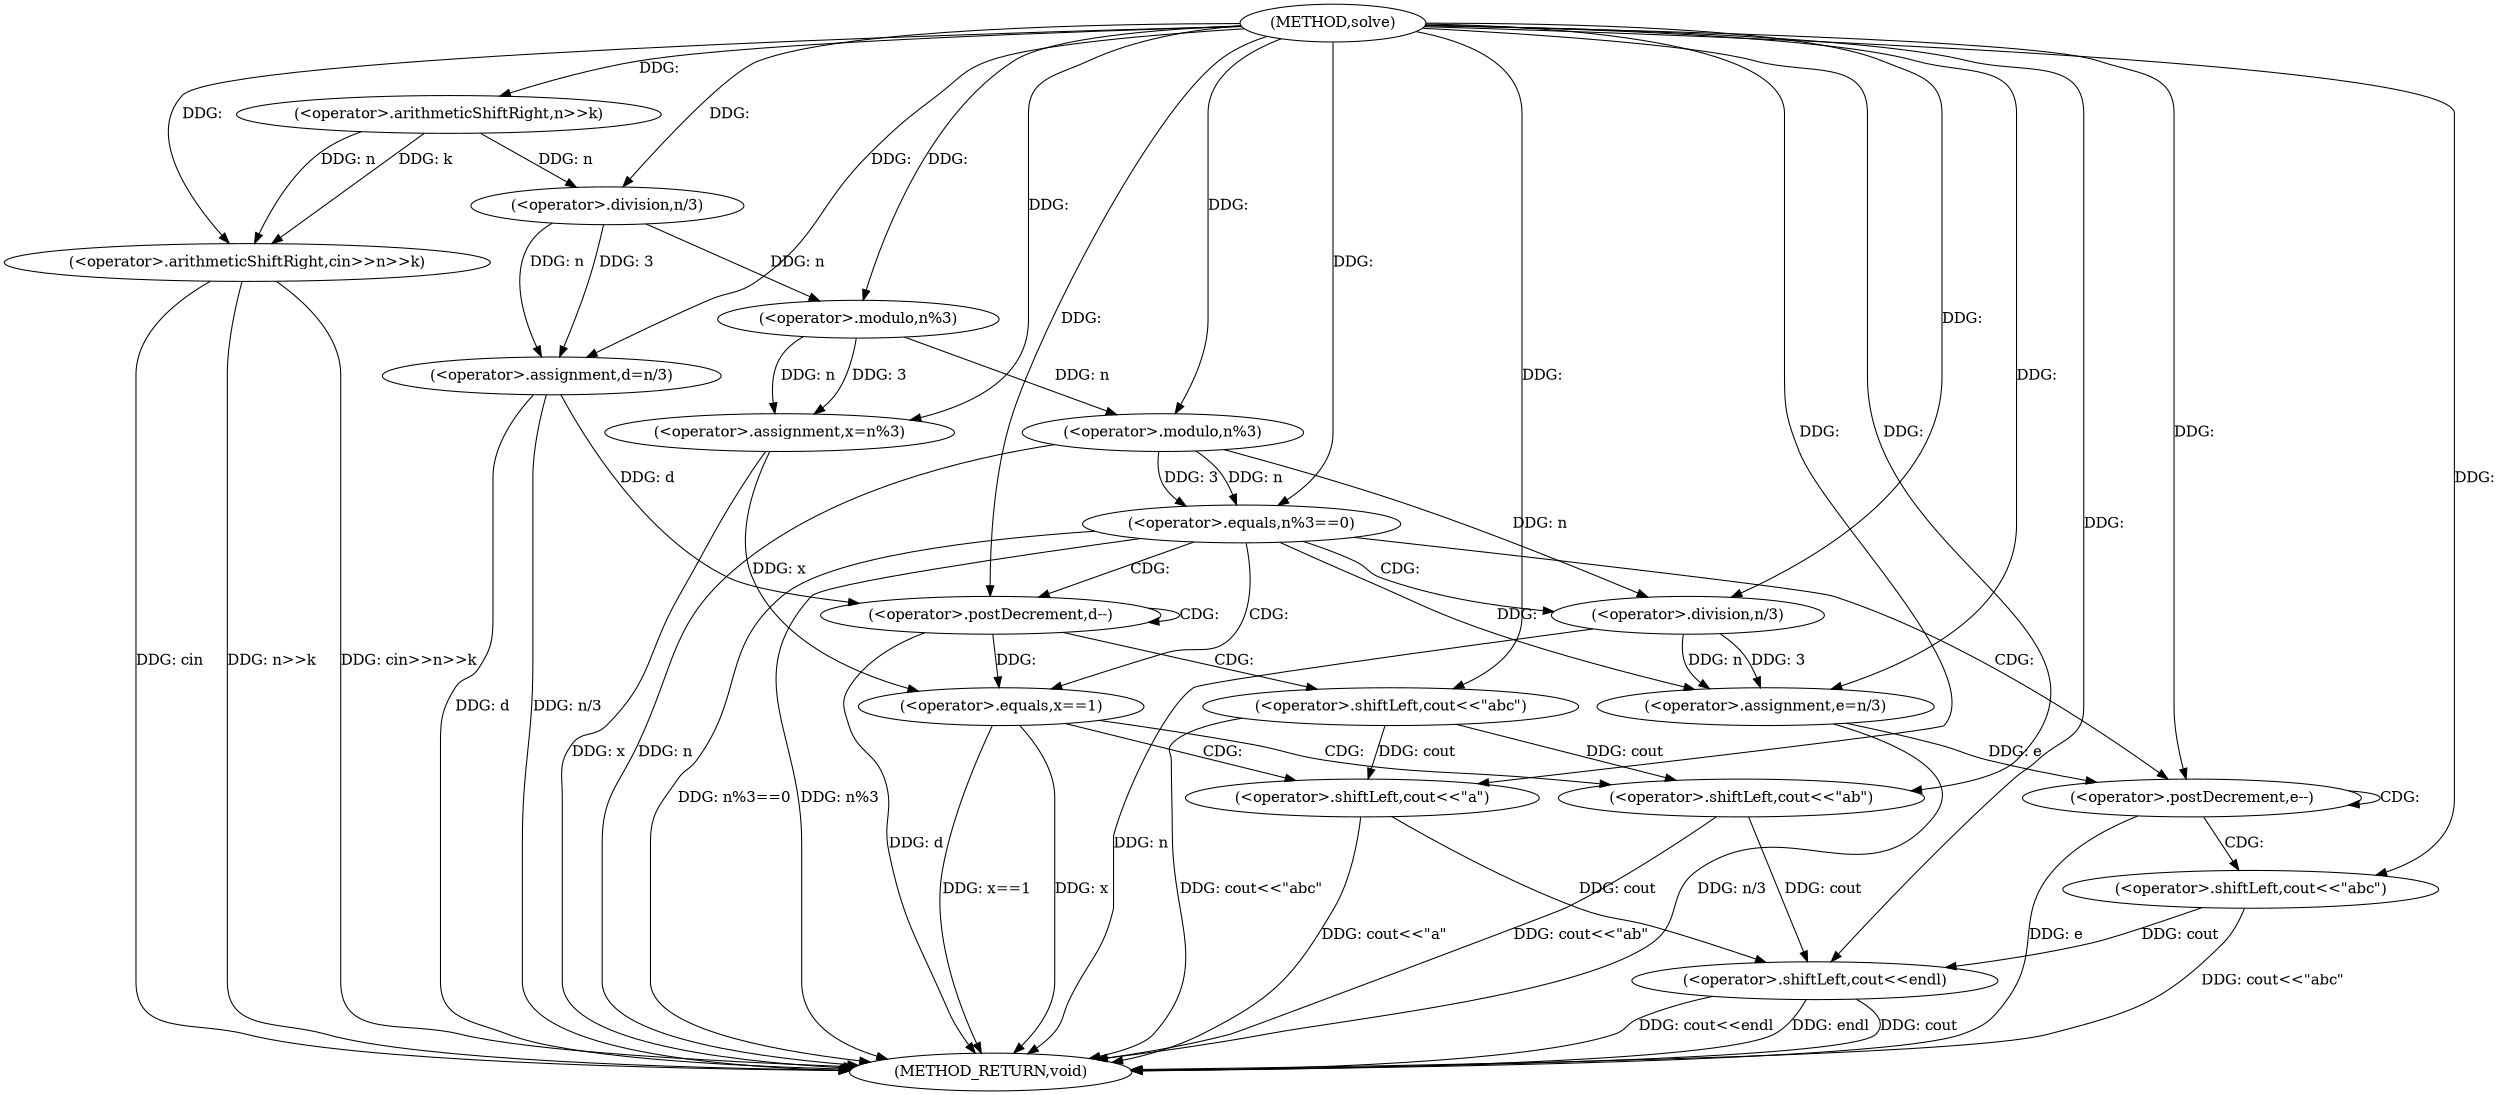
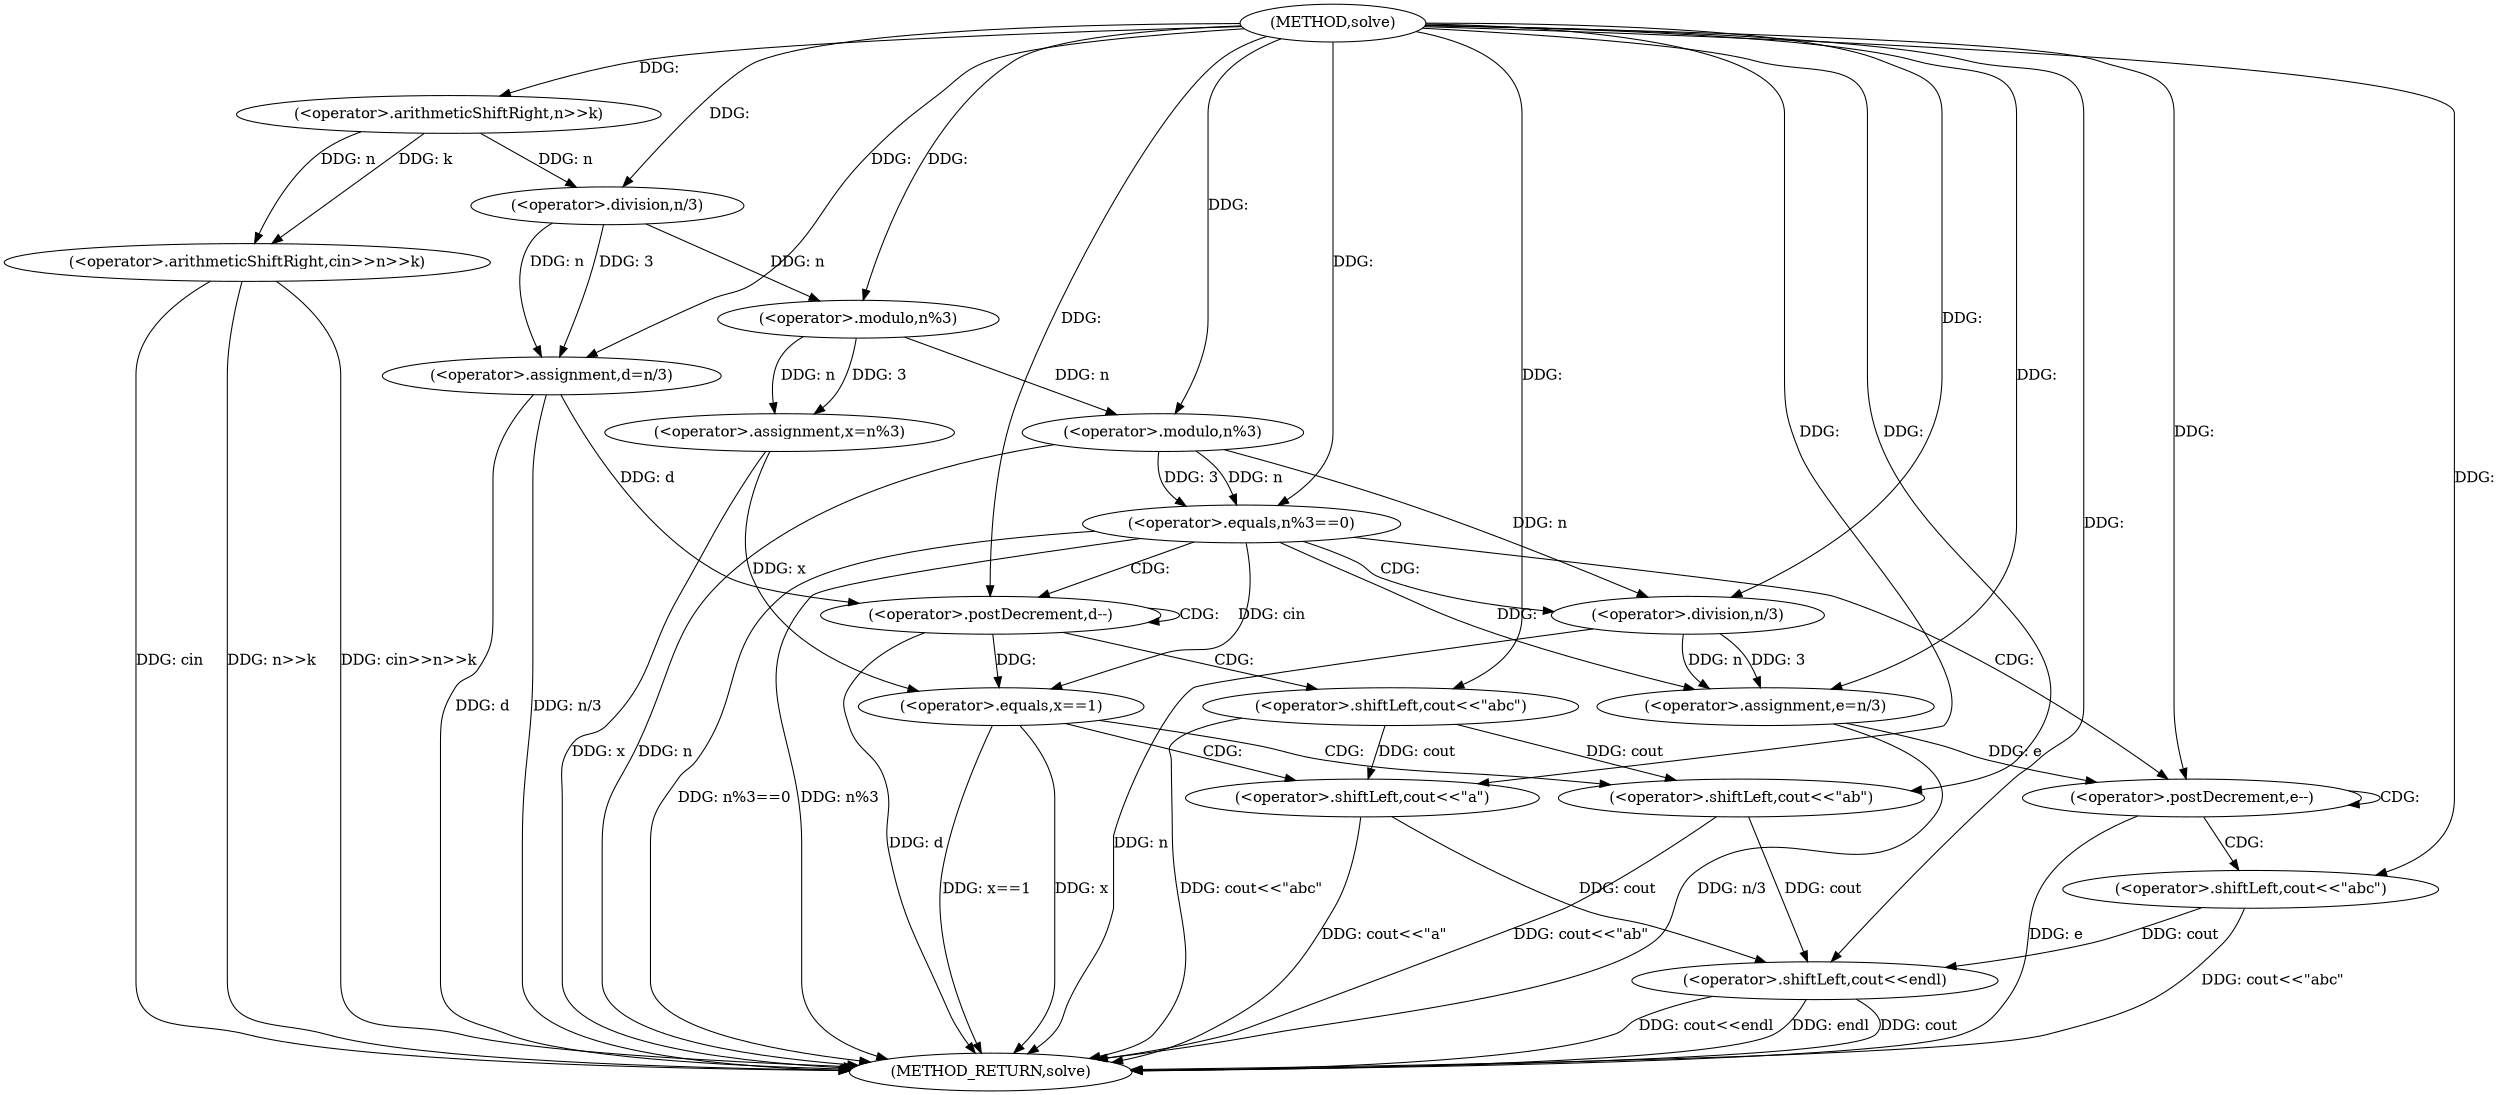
(631, 49) -> none
(1028, 174) -> none
(1272, 615) -> (1272, 615)
(991, 1072) -> (991, 1072)
